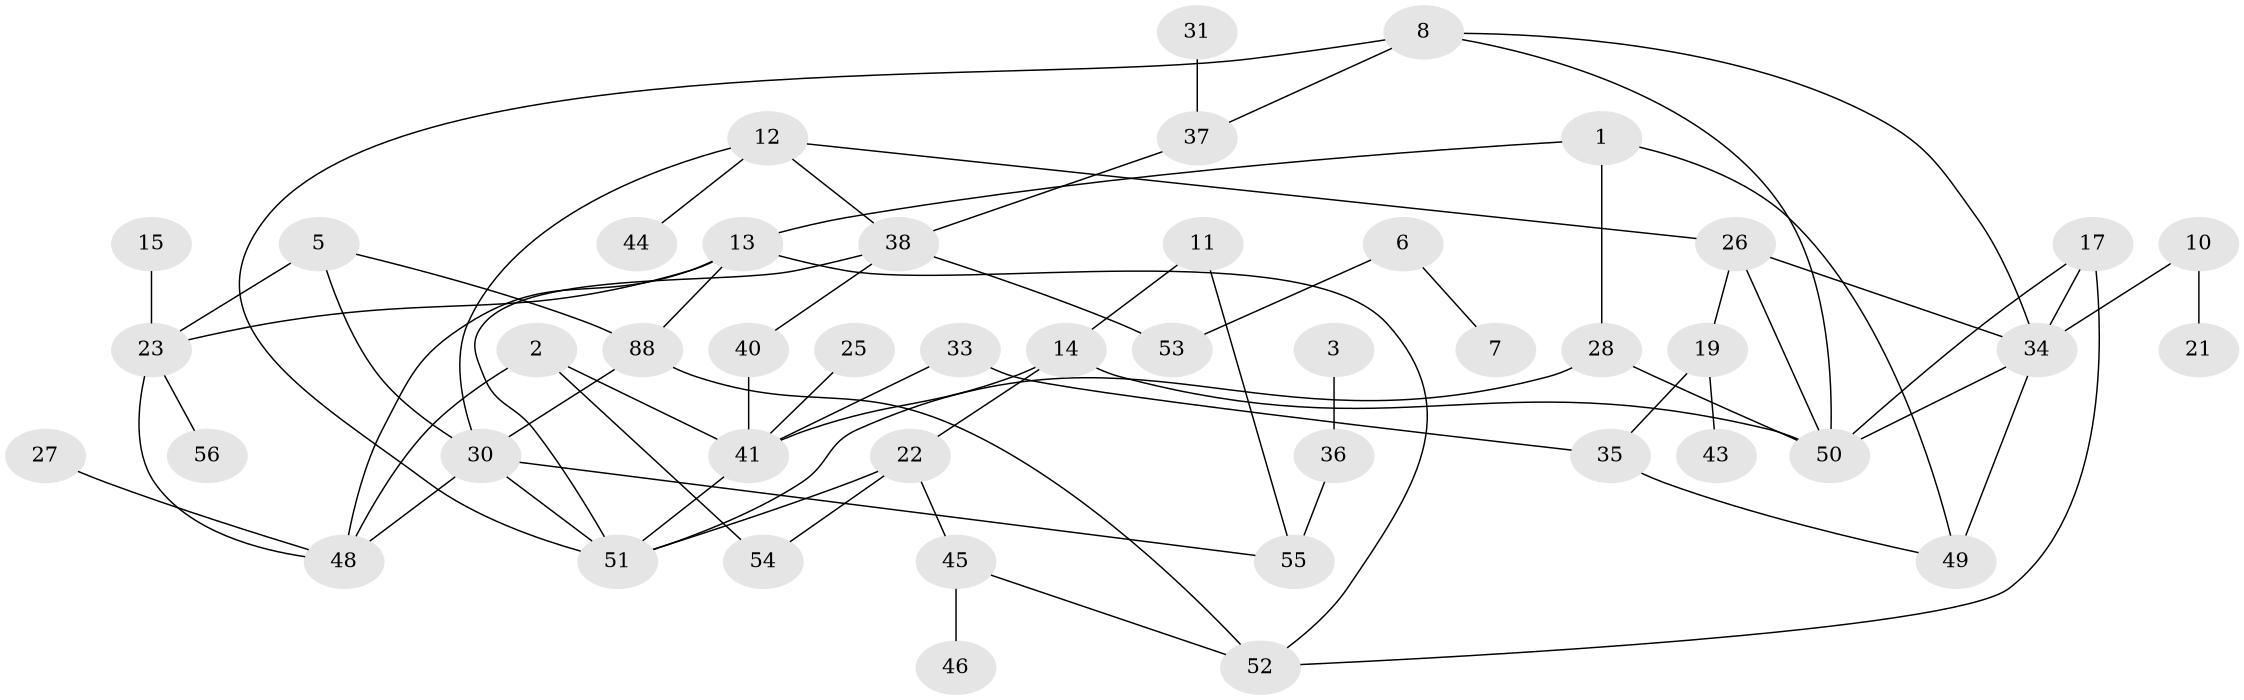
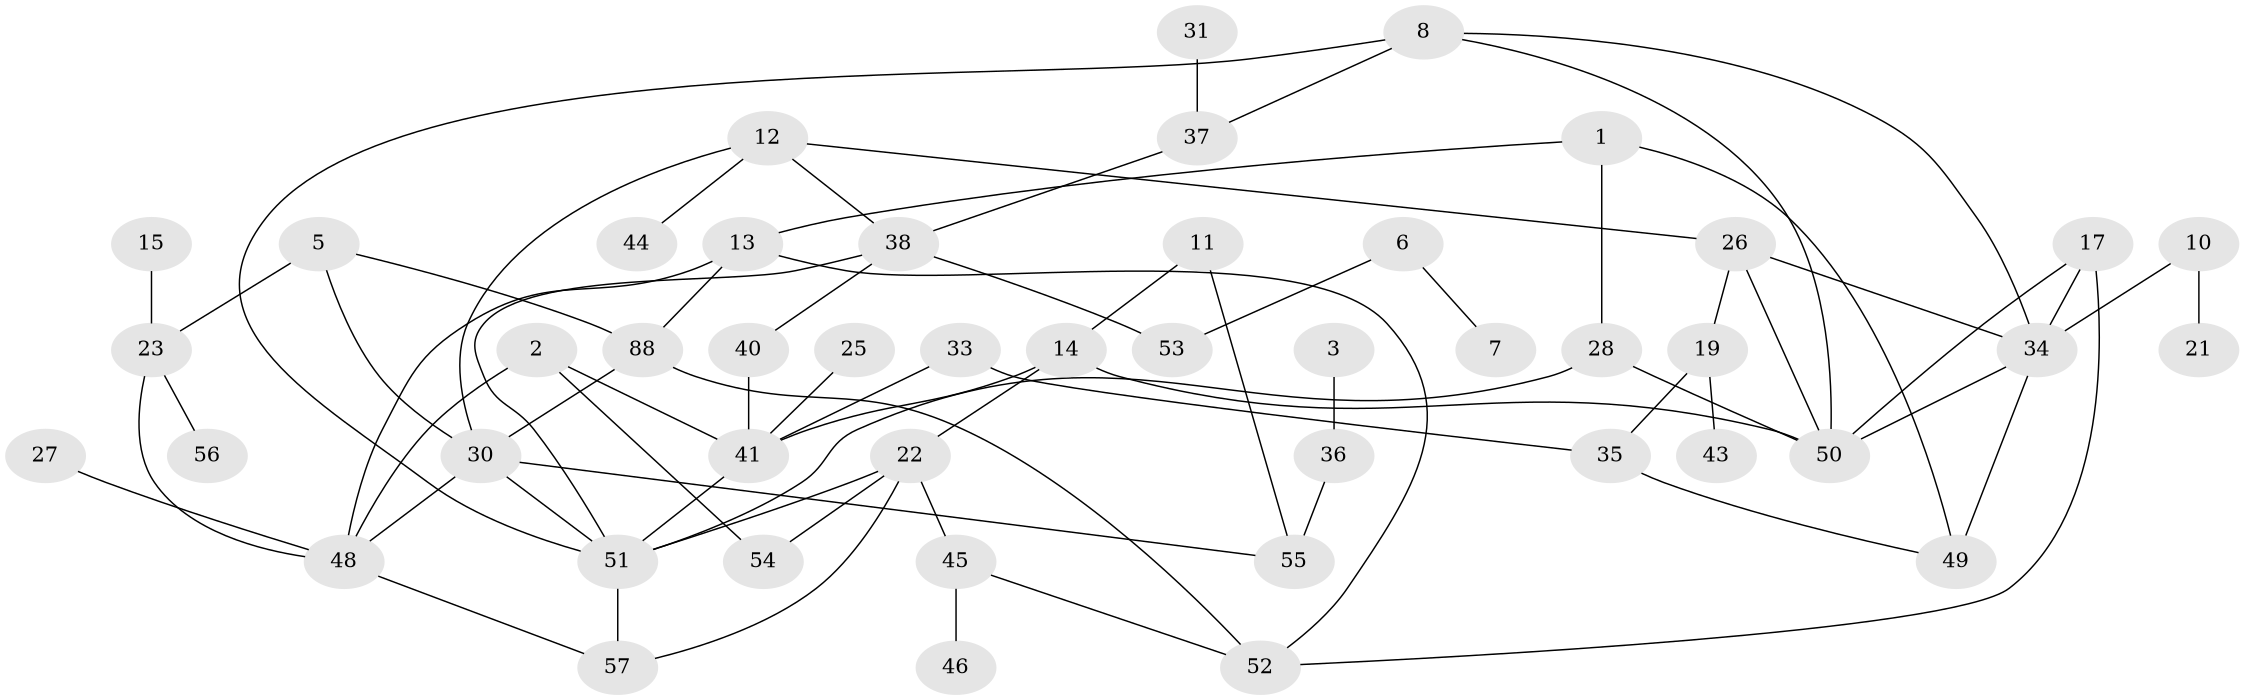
(452, 306) -> none
none -> (618, 668)
